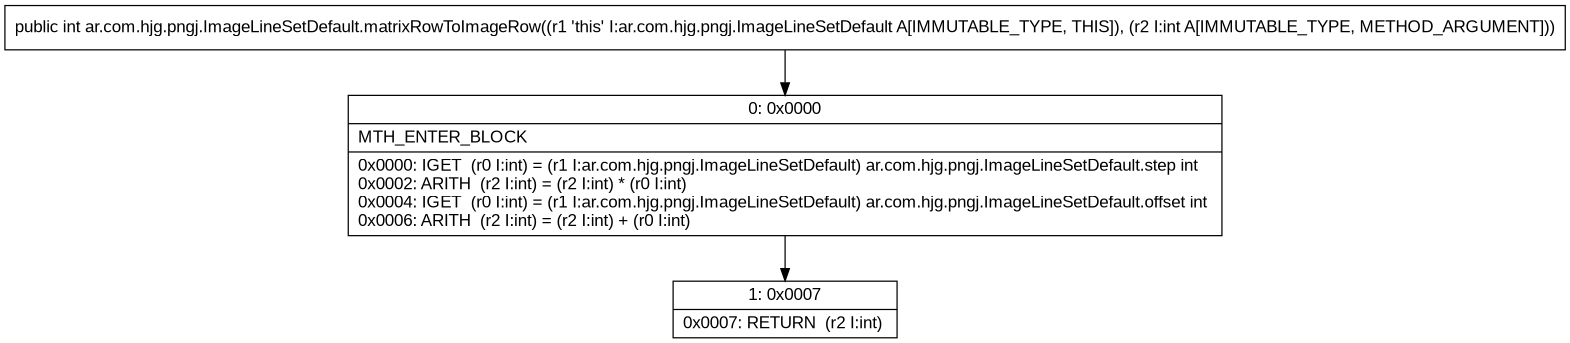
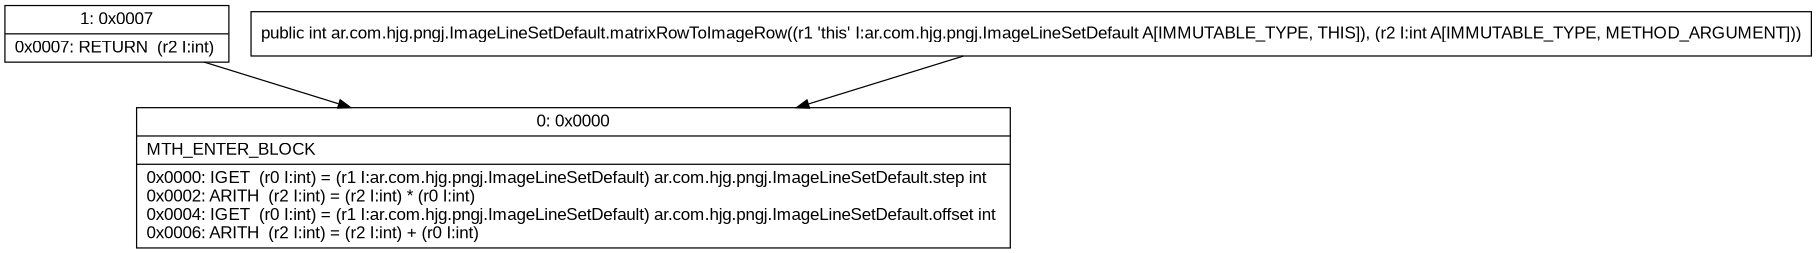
(785, 252) -> (271, 83)
